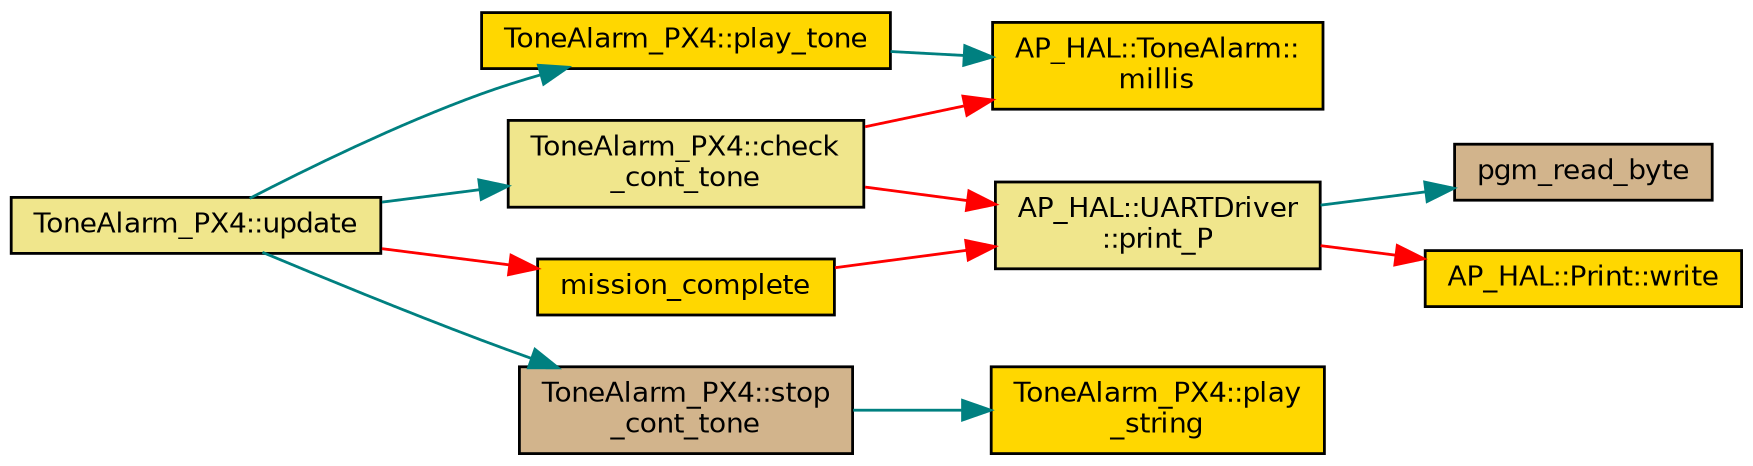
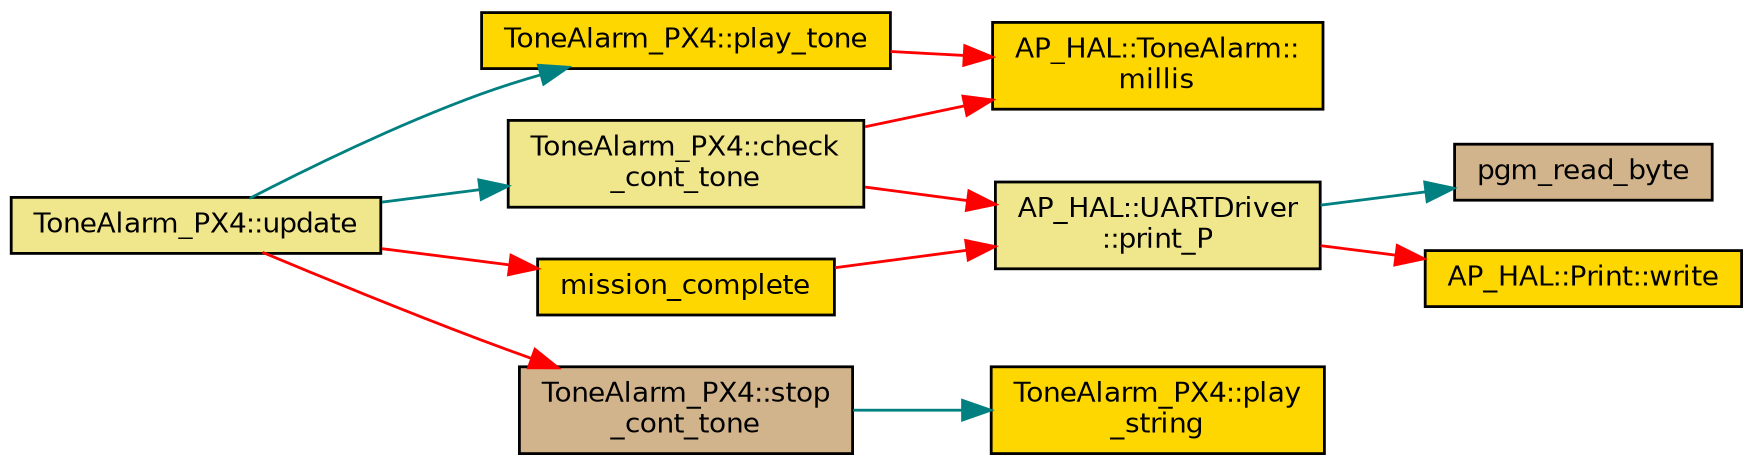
(927, 54) -> (927, 54)
(396, 307) -> (396, 307)
